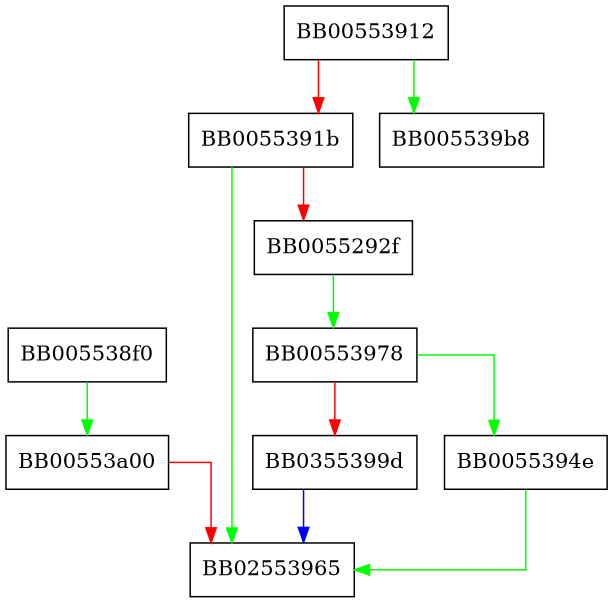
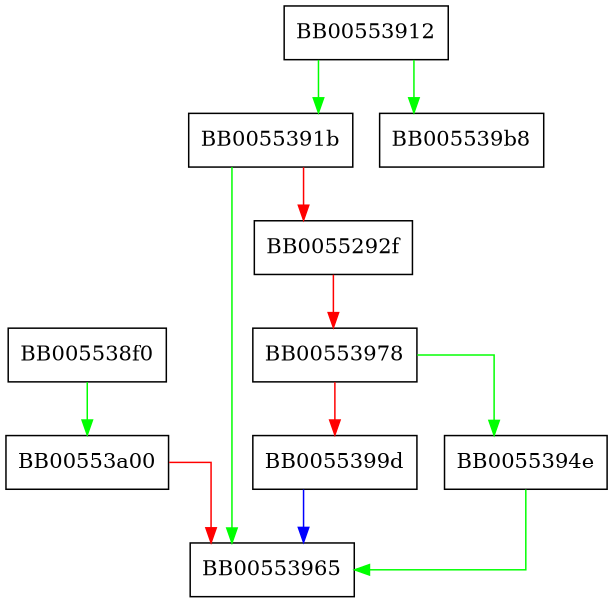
(318, 79) -> (318, 79)
(333, 294) -> (333, 294)
(335, 462) -> (335, 462)
(272, 570) -> (272, 570)
